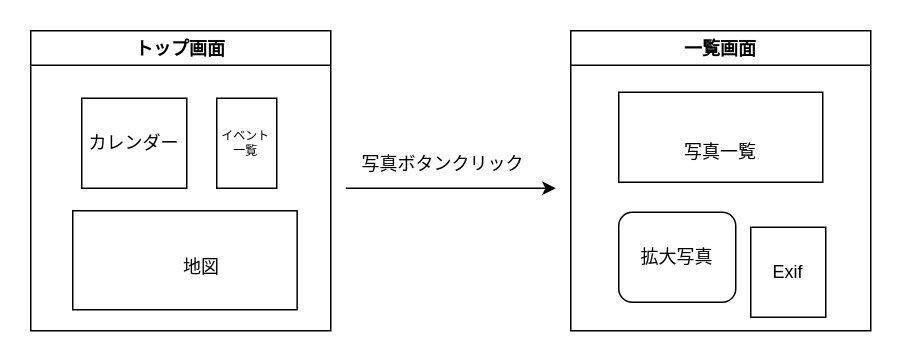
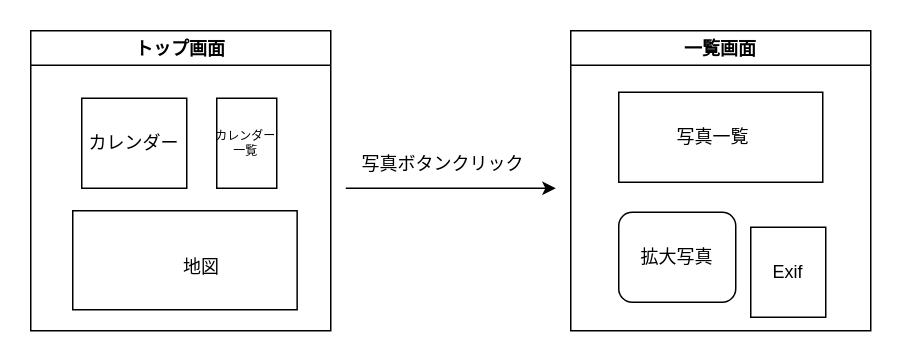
(246, 143) -> (246, 143)
(721, 152) -> (713, 137)
